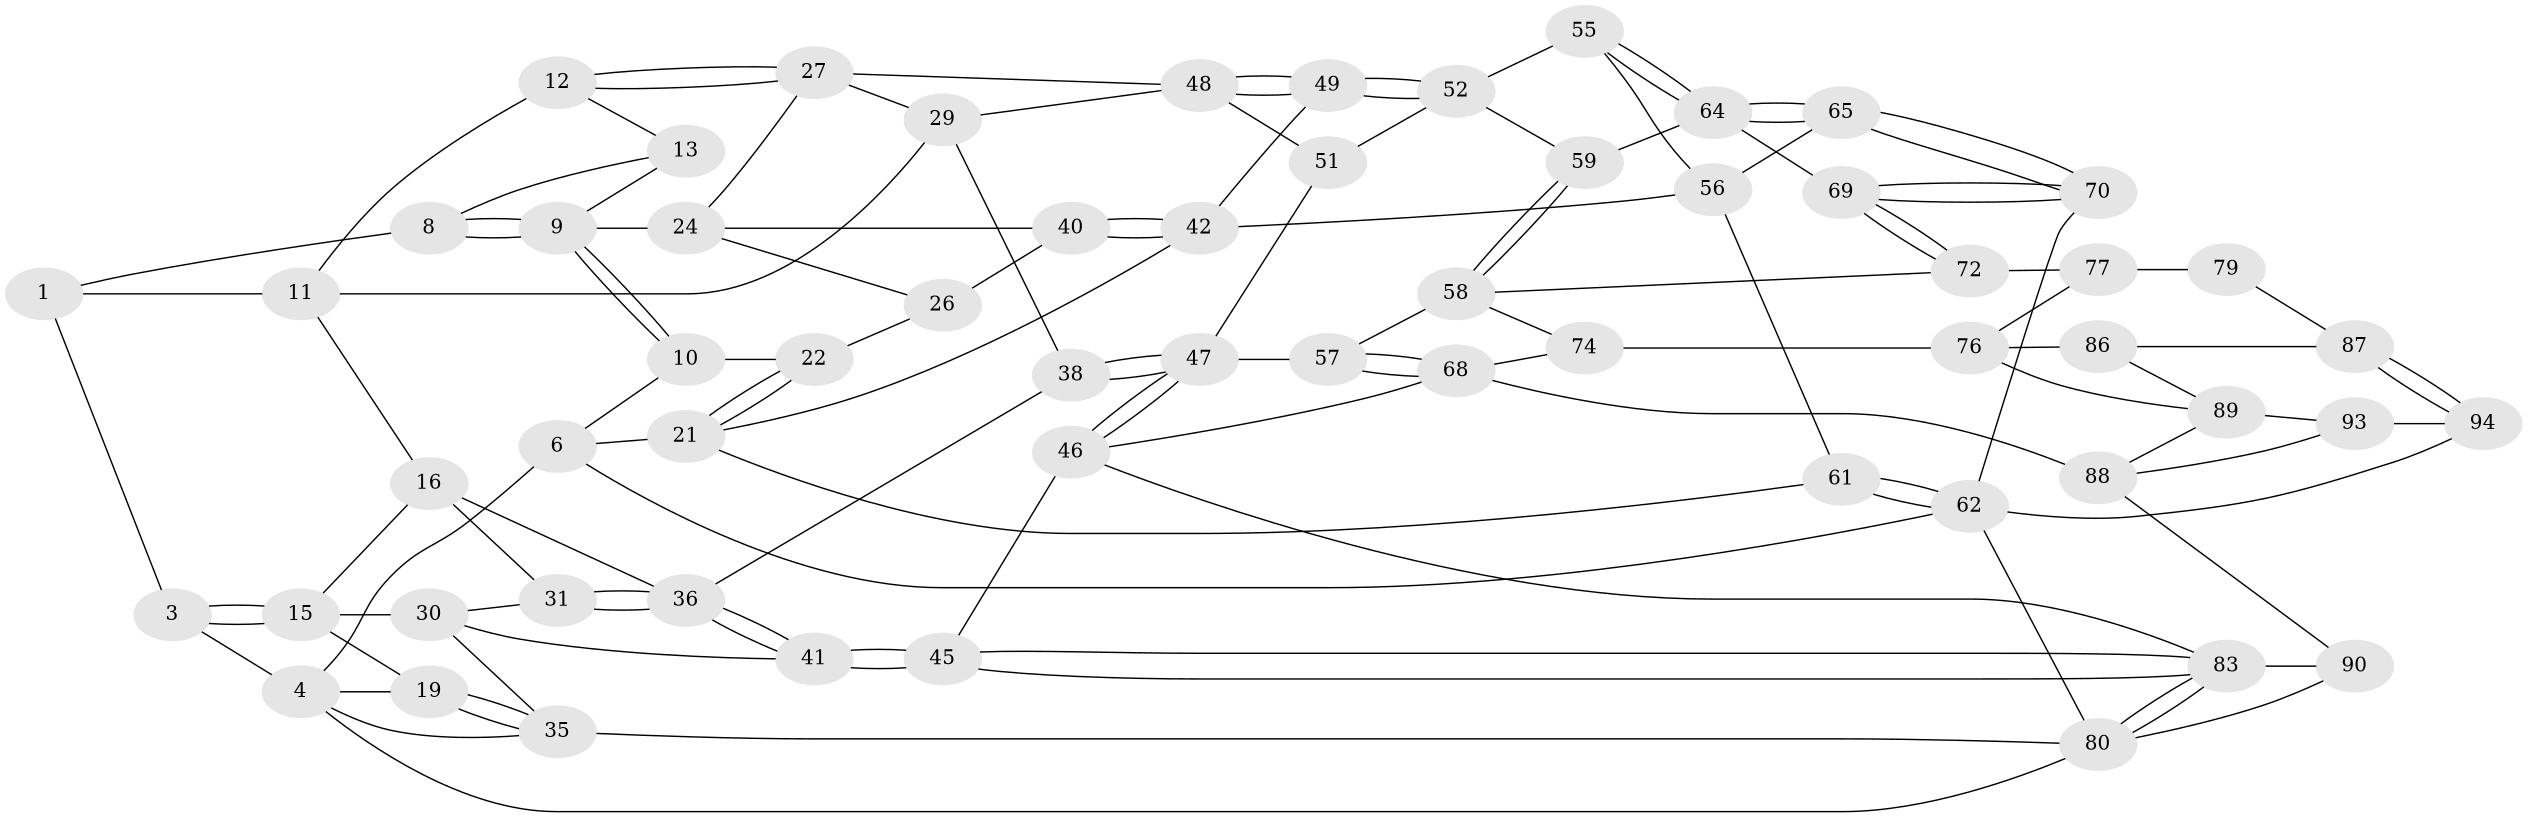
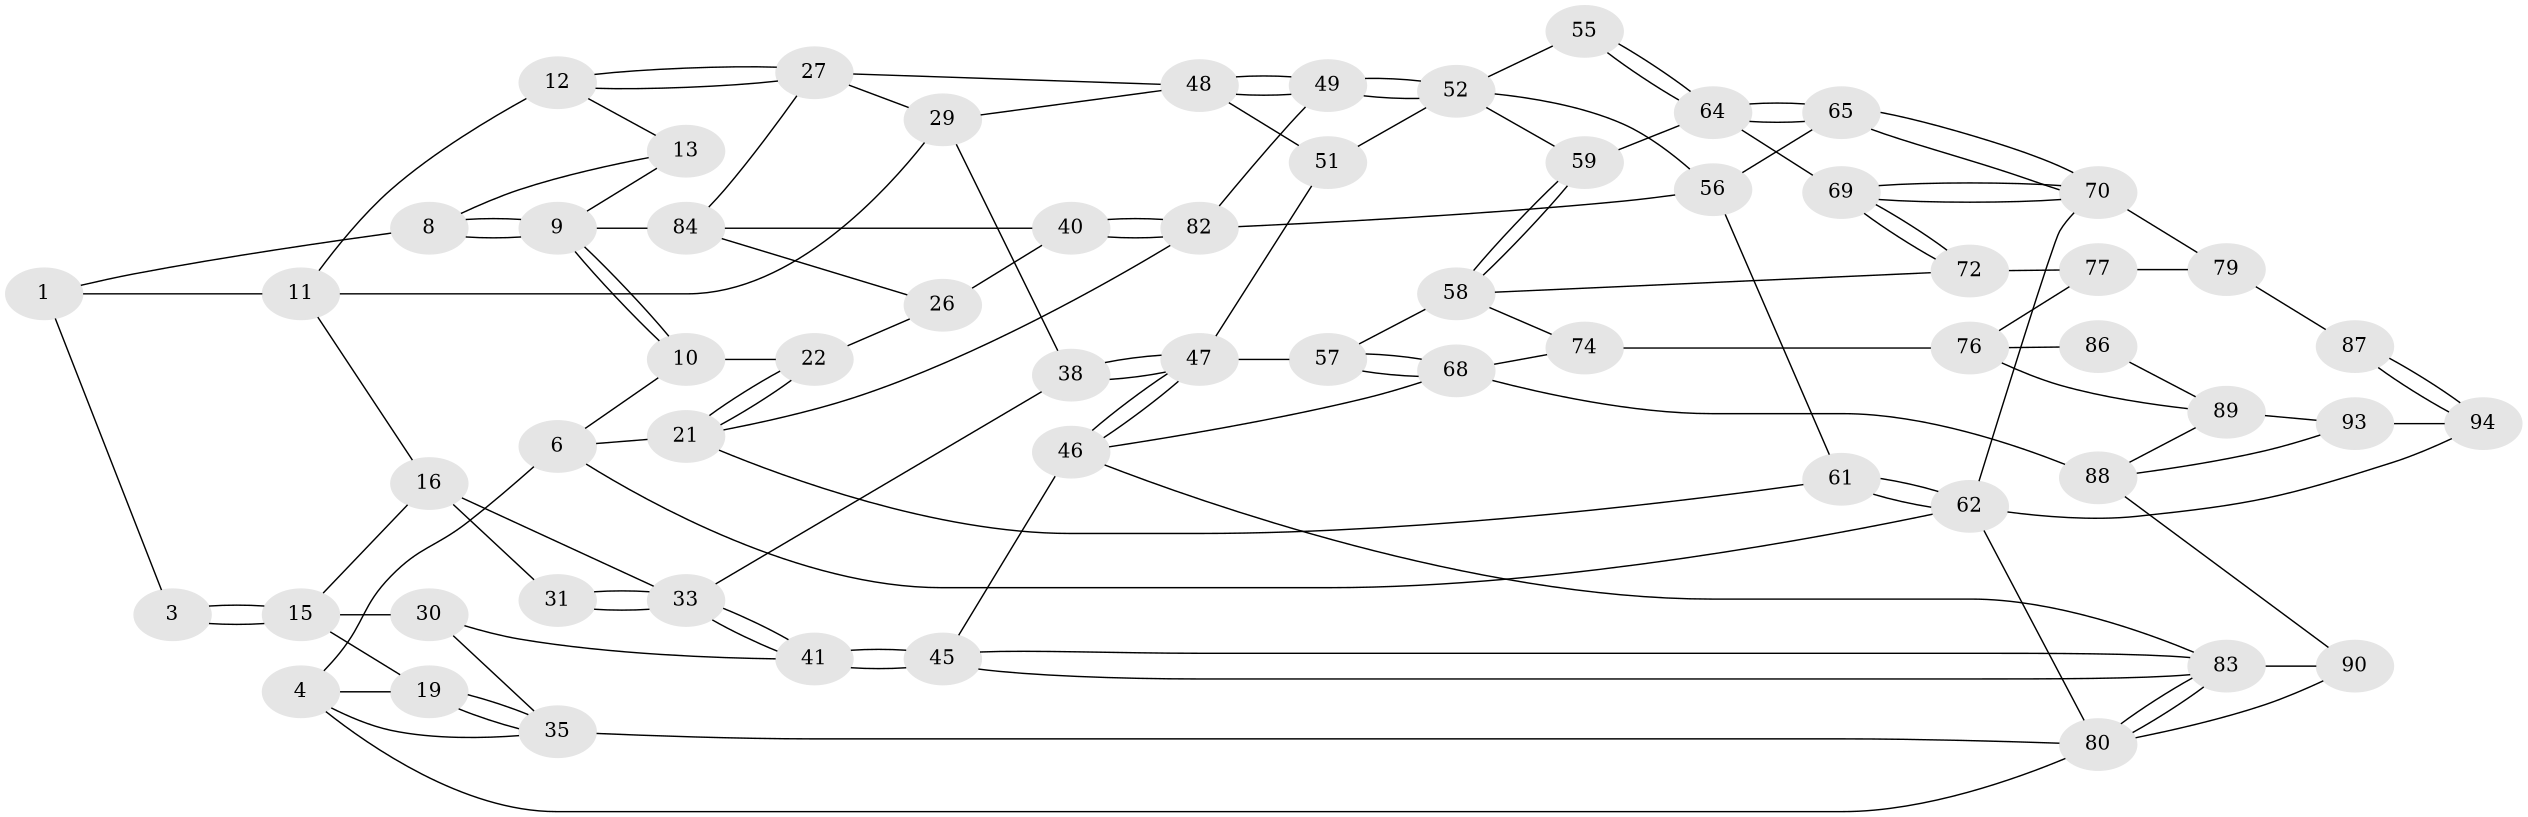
(1647, 112) -> (1599, 115)
(686, 228) -> (686, 228)
(1200, 228) -> (1200, 228)
none -> (2162, 231)
(2227, 347) -> none
(686, 601) -> (686, 601)
(494, 608) -> none
(237, 653) -> none
